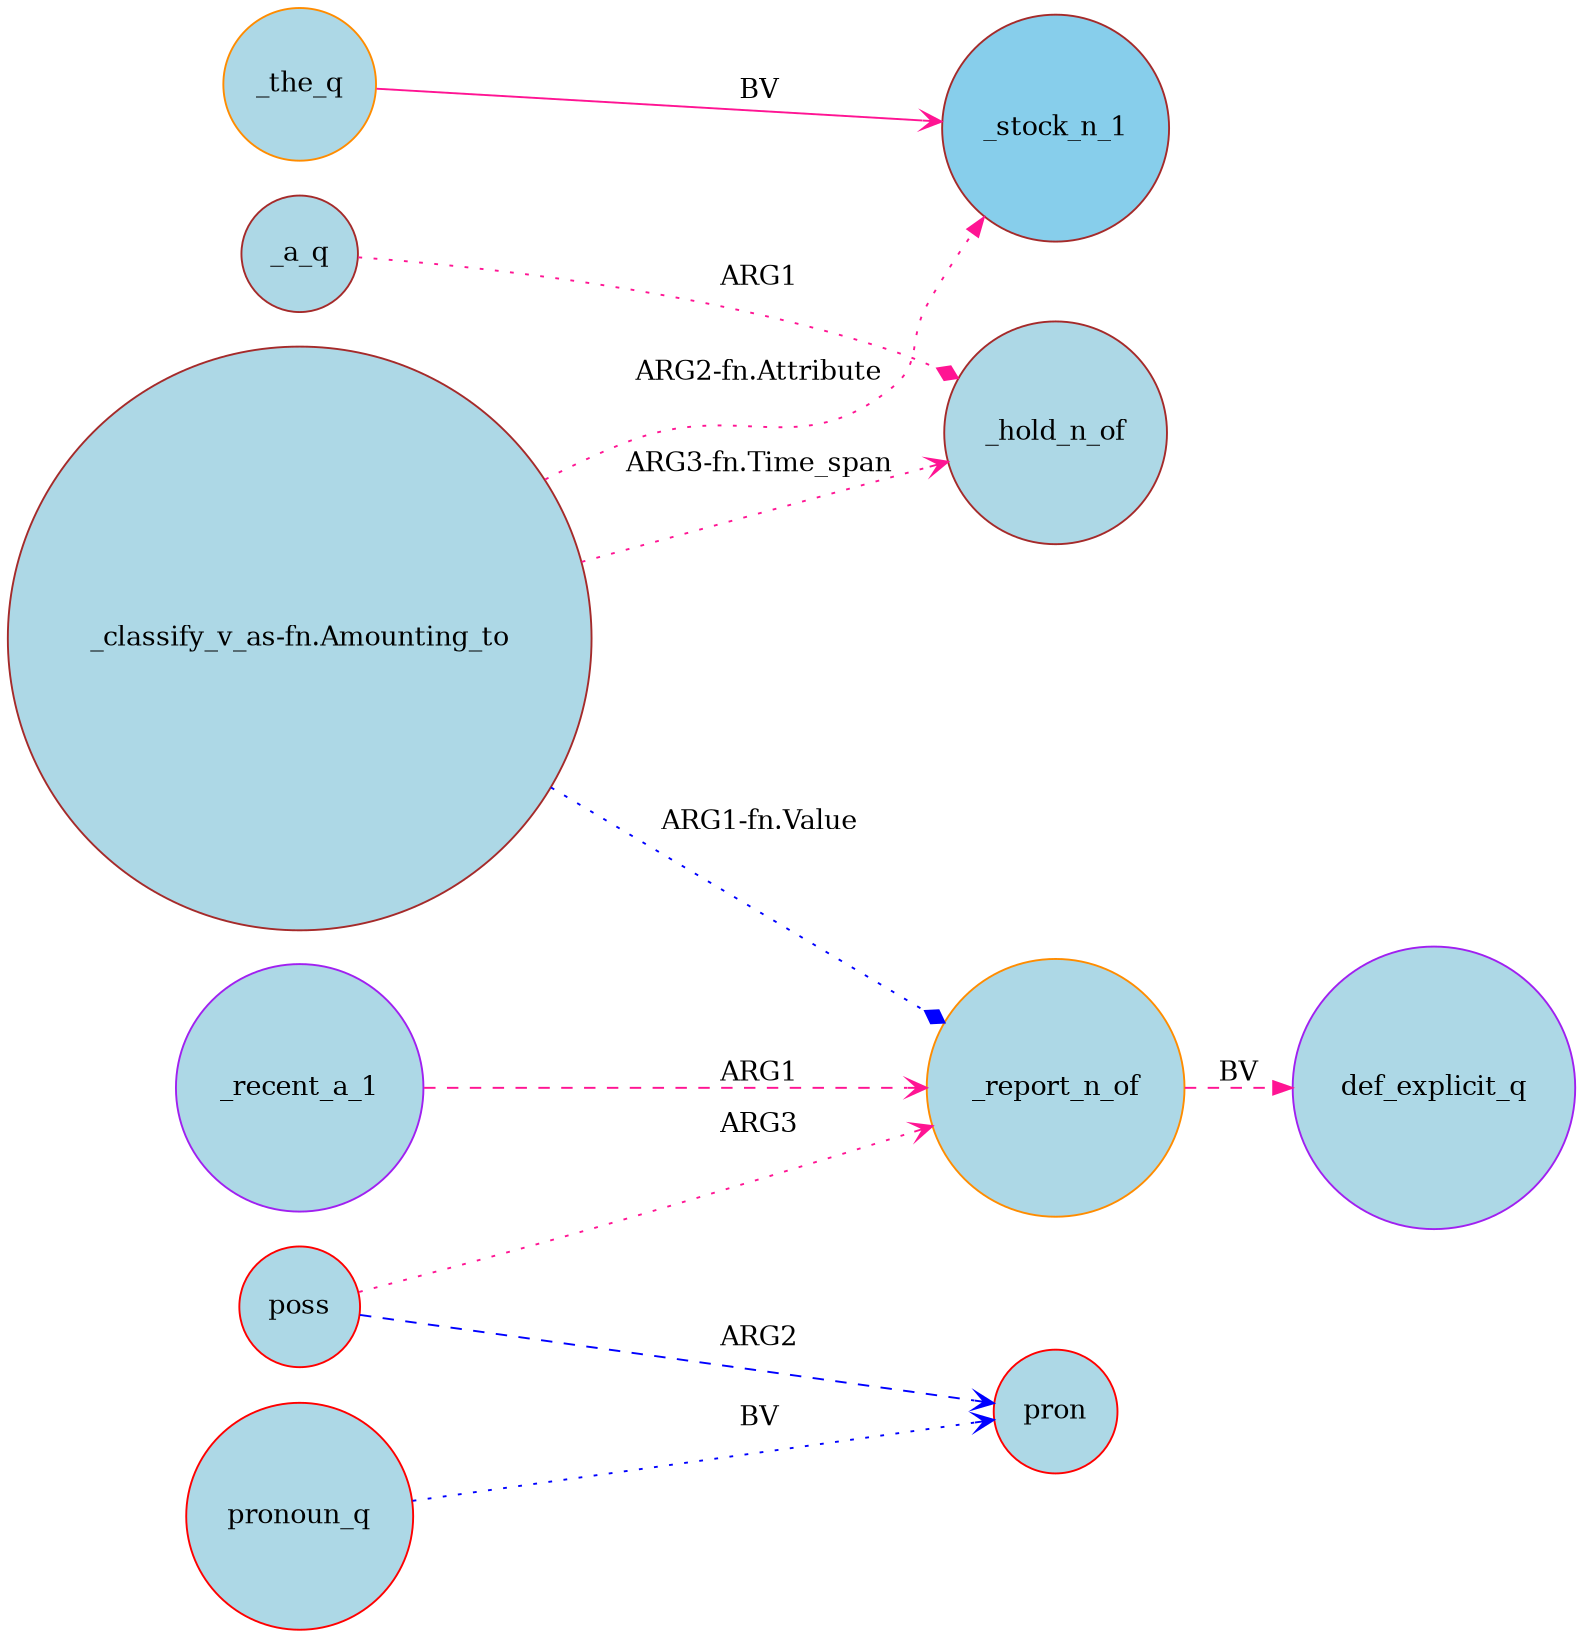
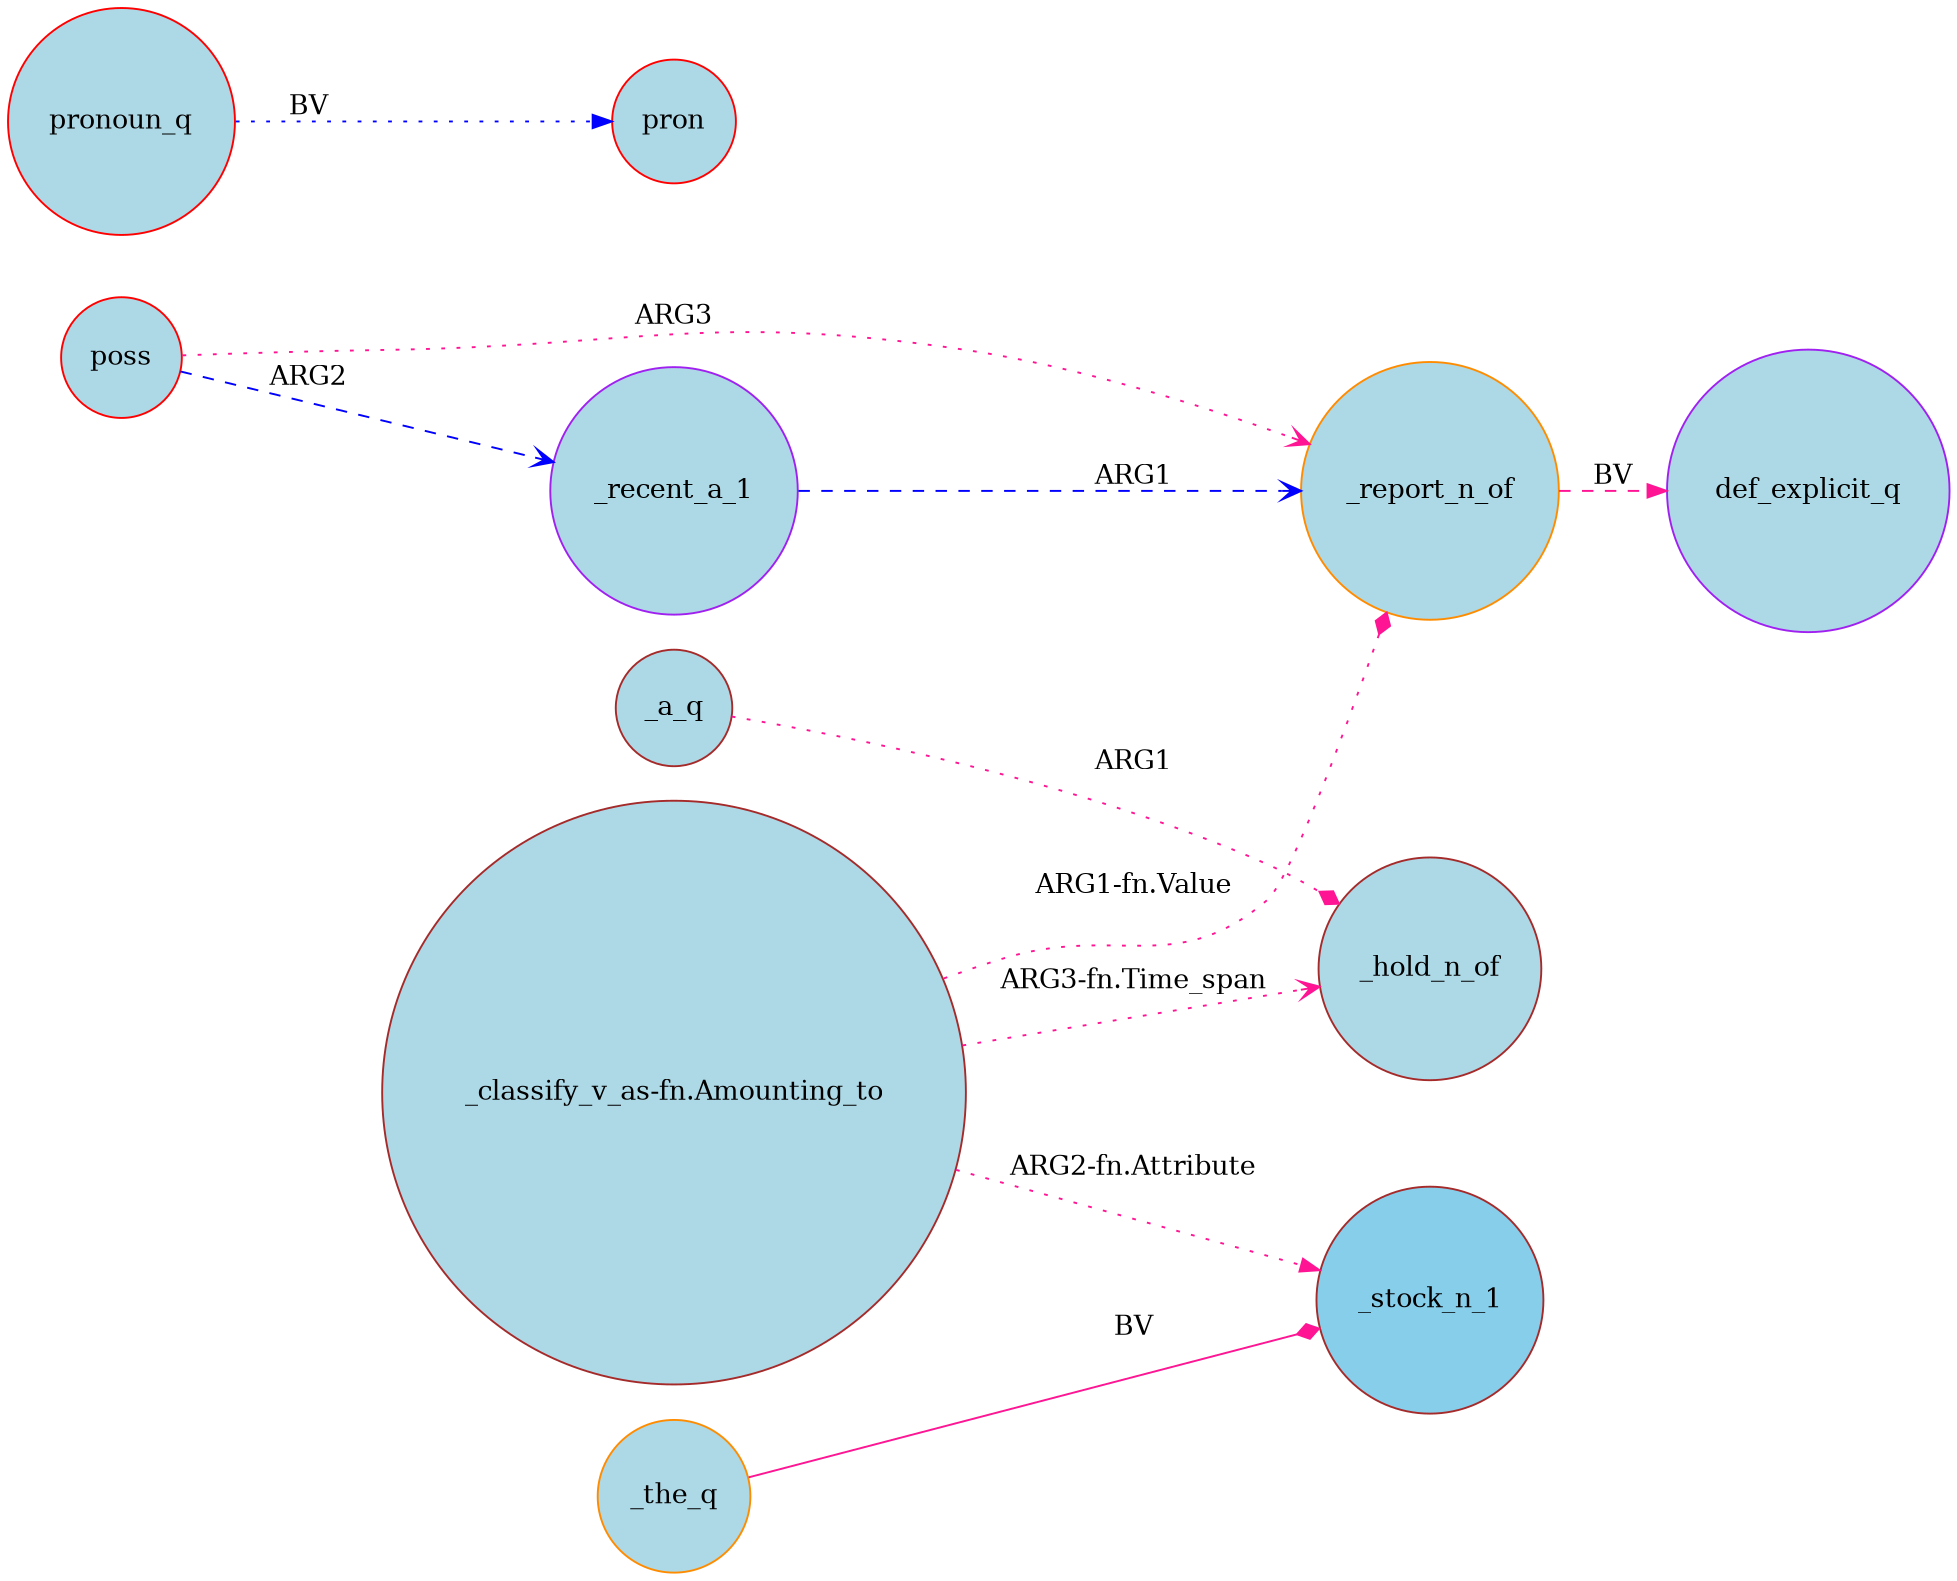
(649, 105) -> (1023, 1406)
(738, 899) -> (1247, 915)
(666, 1088) -> (1040, 491)
(667, 1358) -> (358, 415)
(693, 1462) -> (414, 121)
